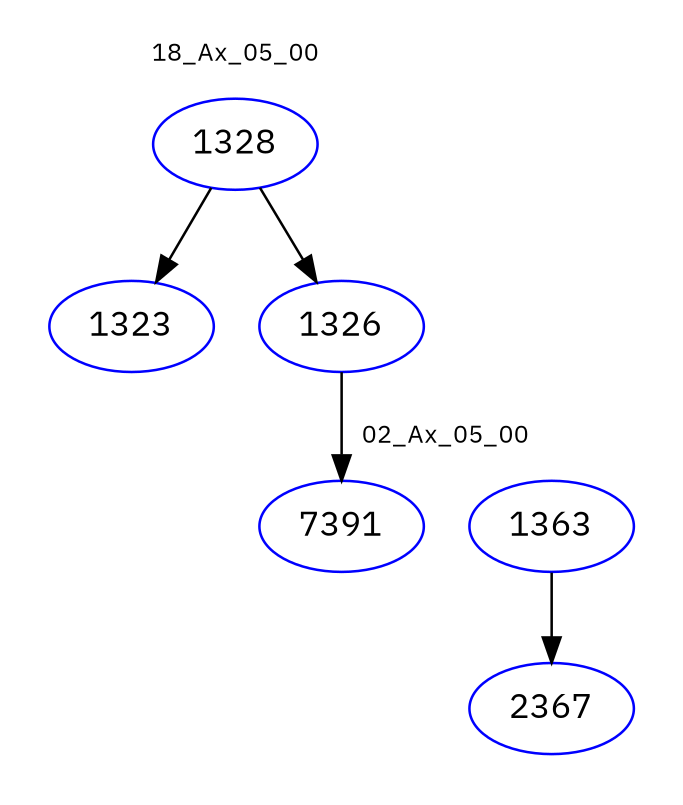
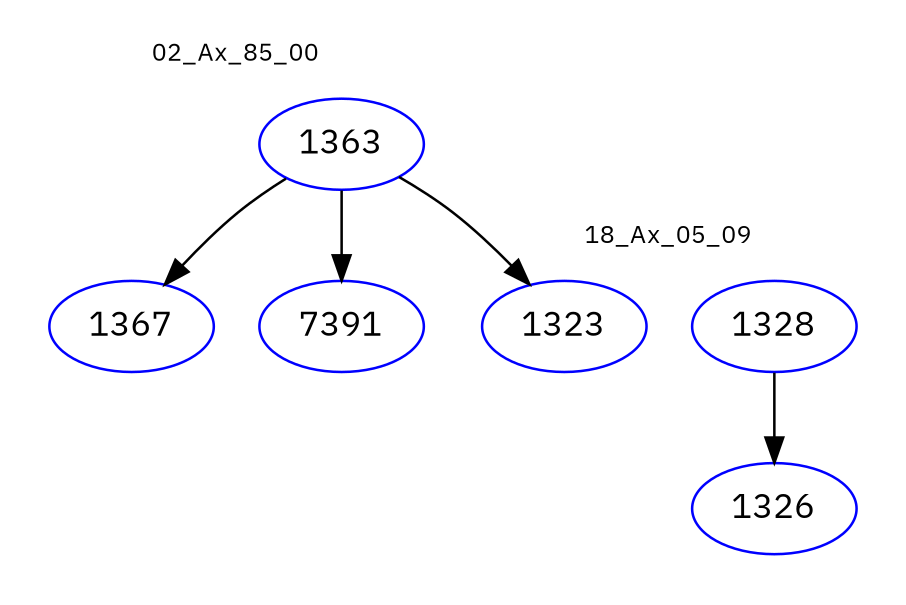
(237, 54) -> (669, 237)
(190, 224) -> (480, 236)
(342, 428) -> (342, 223)
(447, 437) -> (237, 54)
(552, 709) -> (132, 326)
